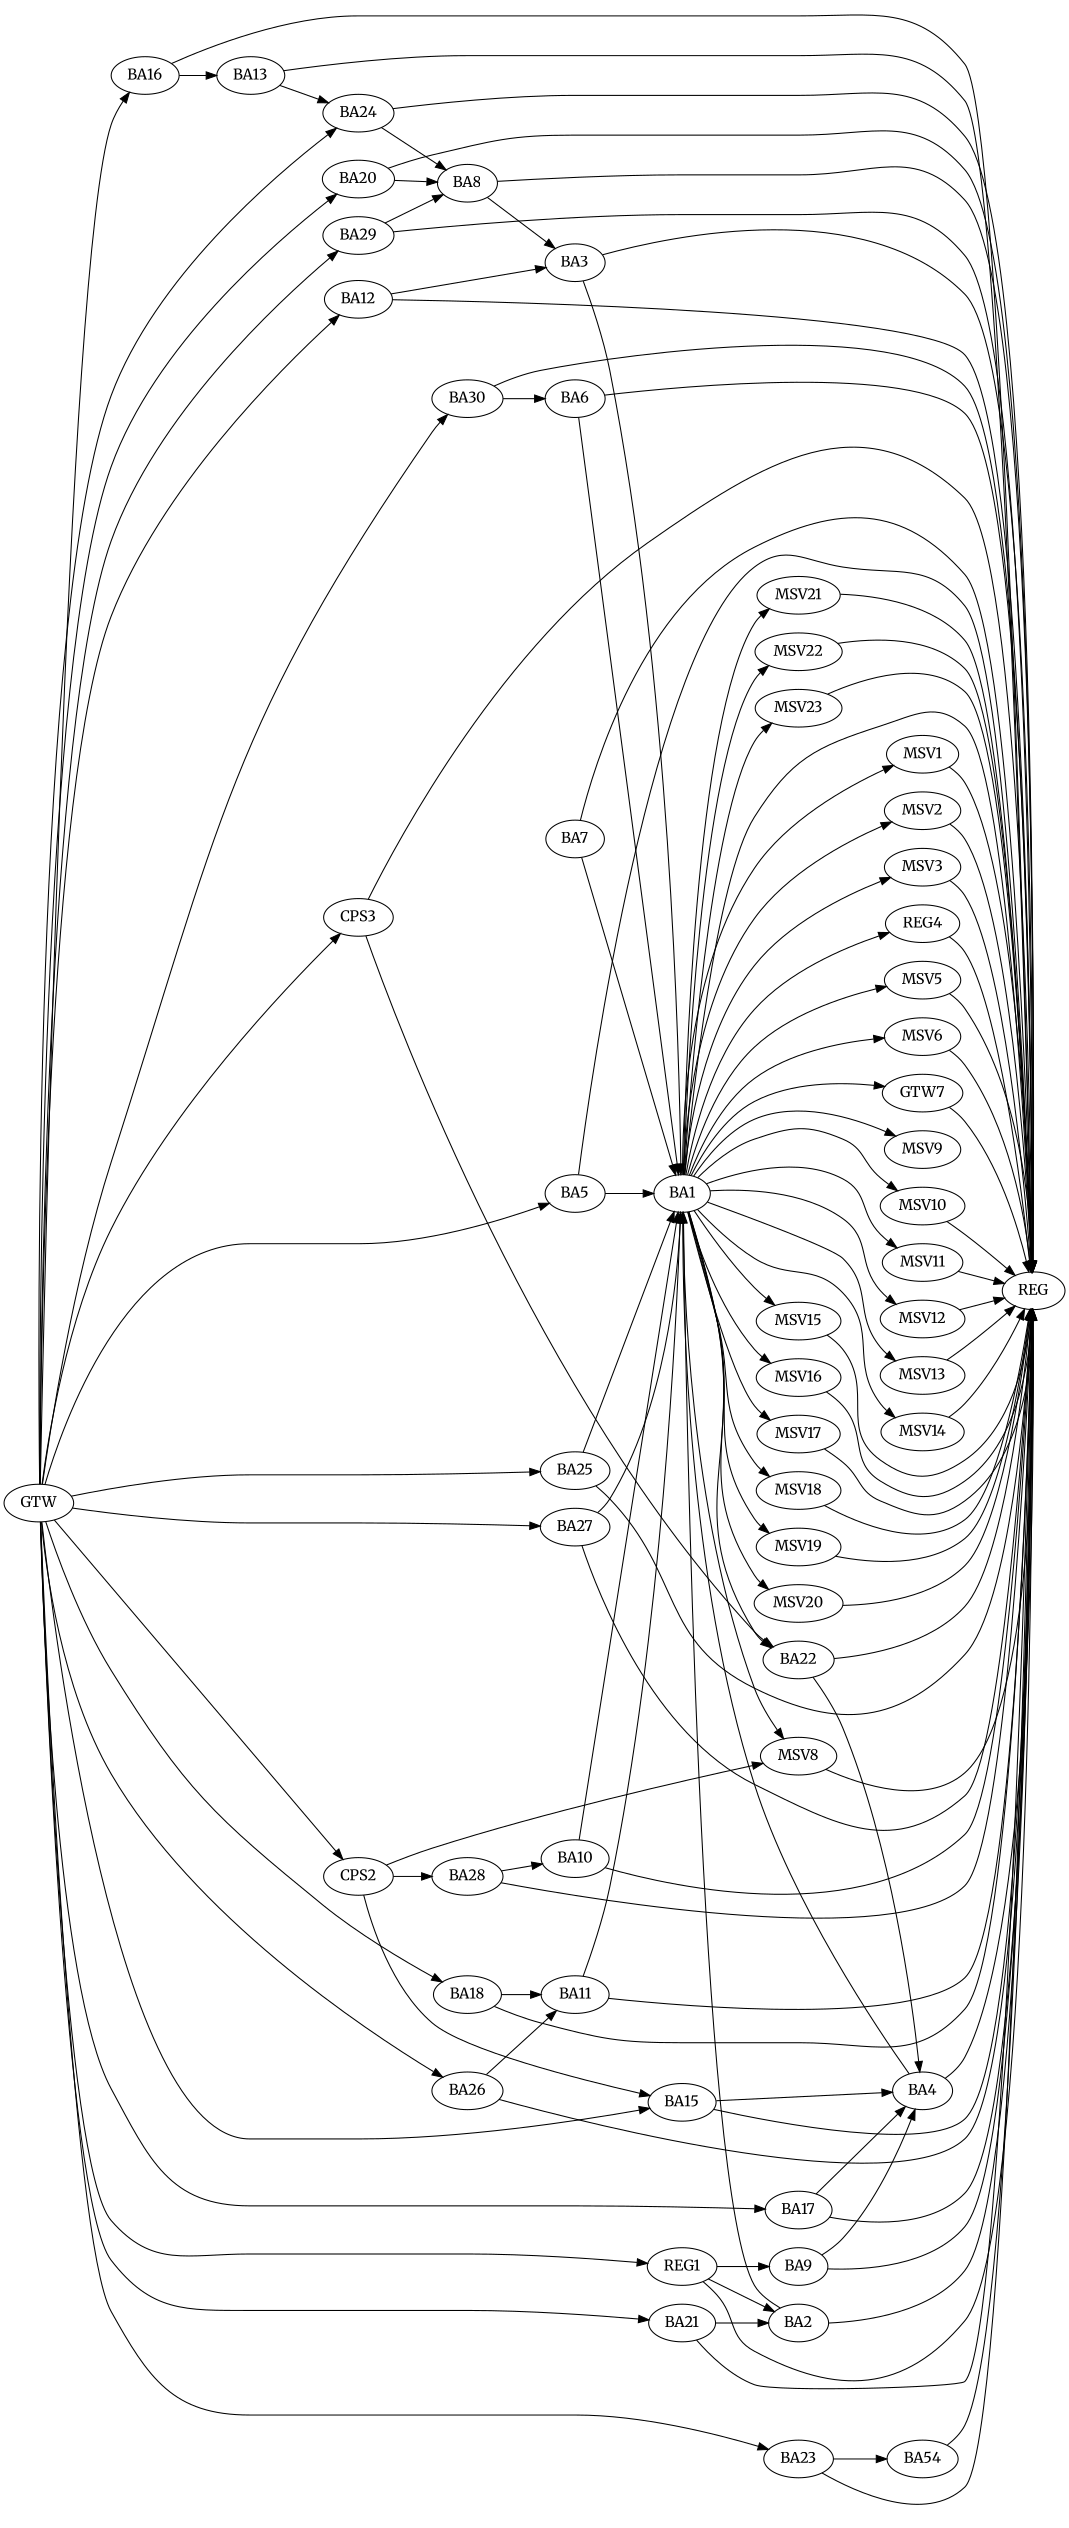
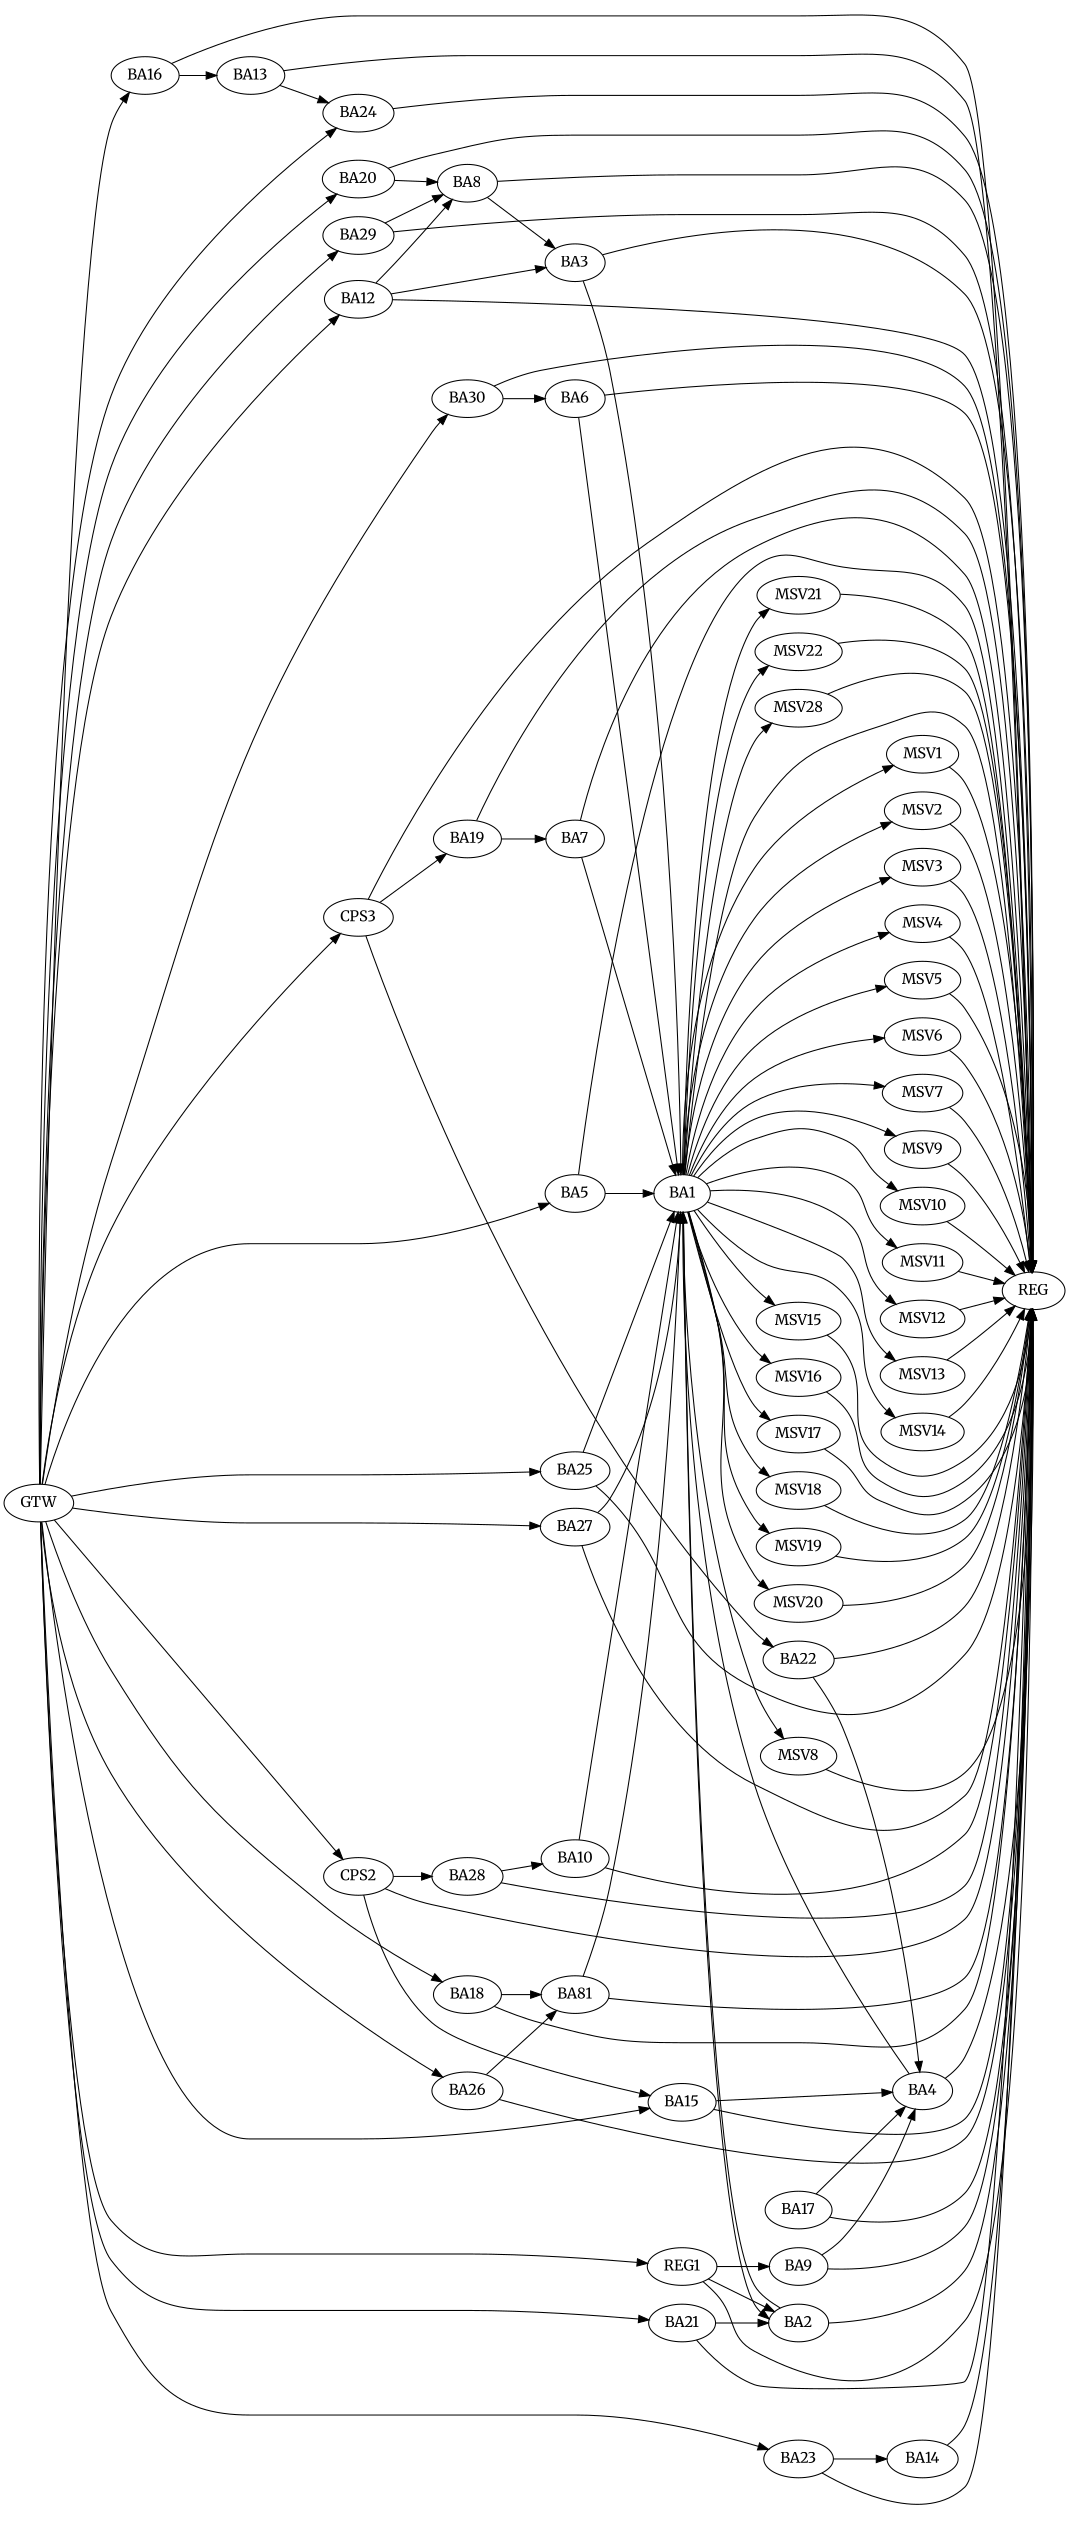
(409, 146) -> (411, 246)
(799, 708) -> (799, 708)
none -> (467, 839)
(923, 924) -> (923, 924)
(923, 1093) -> (923, 1093)
none -> (989, 1209)
(717, 1507) -> (698, 1766)
(568, 1809) -> (967, 1914)
(575, 1995) -> (575, 1995)
(142, 2143) -> none
(923, 2459) -> (923, 2459)
